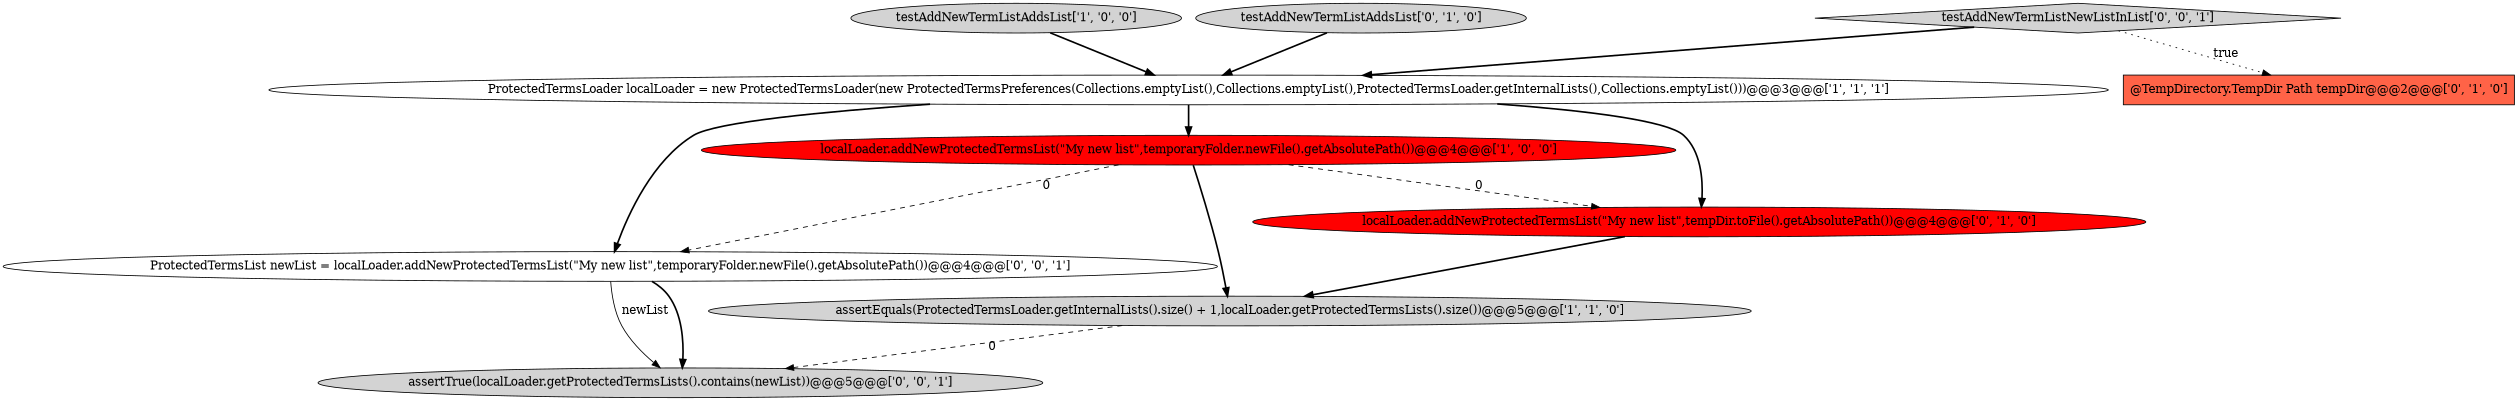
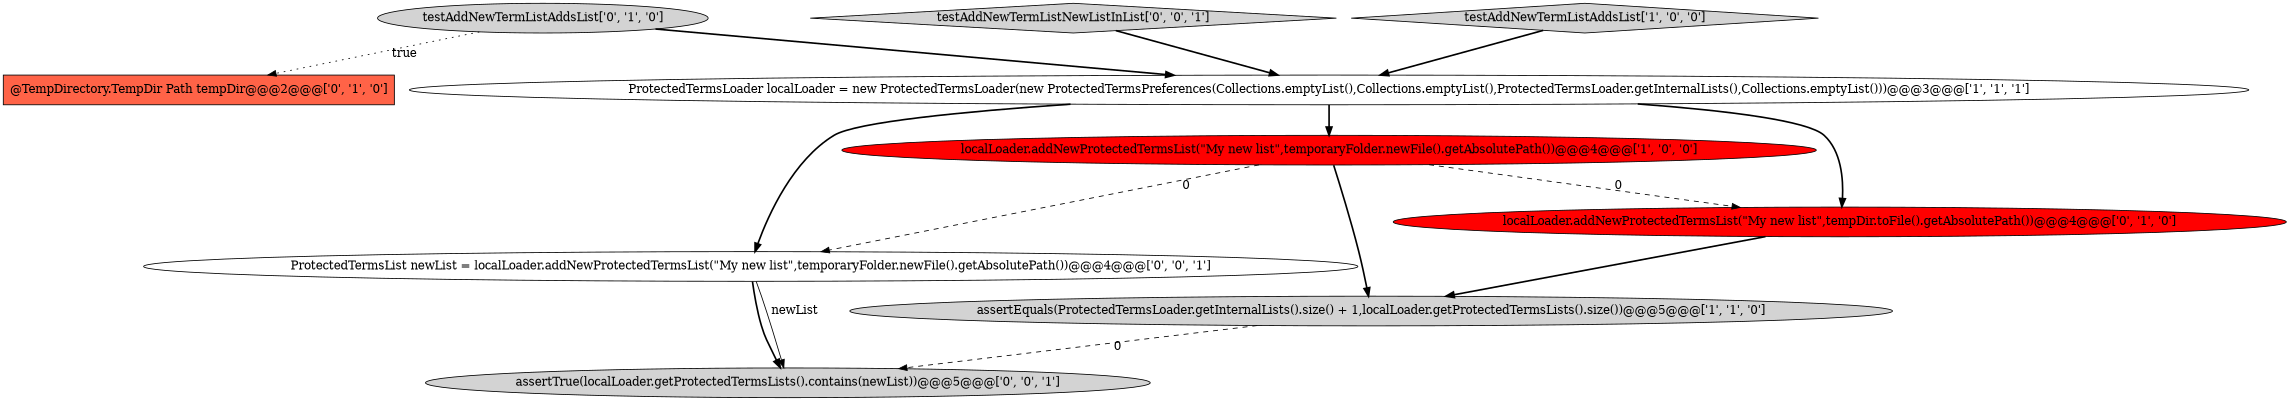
(1016, 18) -> (1585, 18)
(2191, 52) -> (378, 53)
